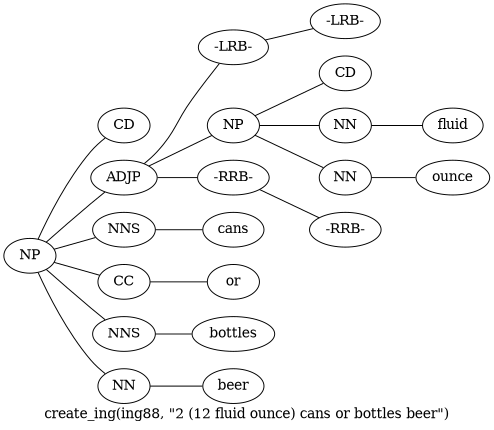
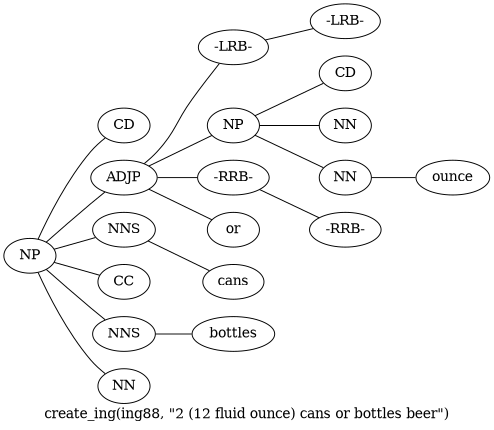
(453, 125) -> none
(179, 282) -> (180, 204)
(233, 386) -> none
